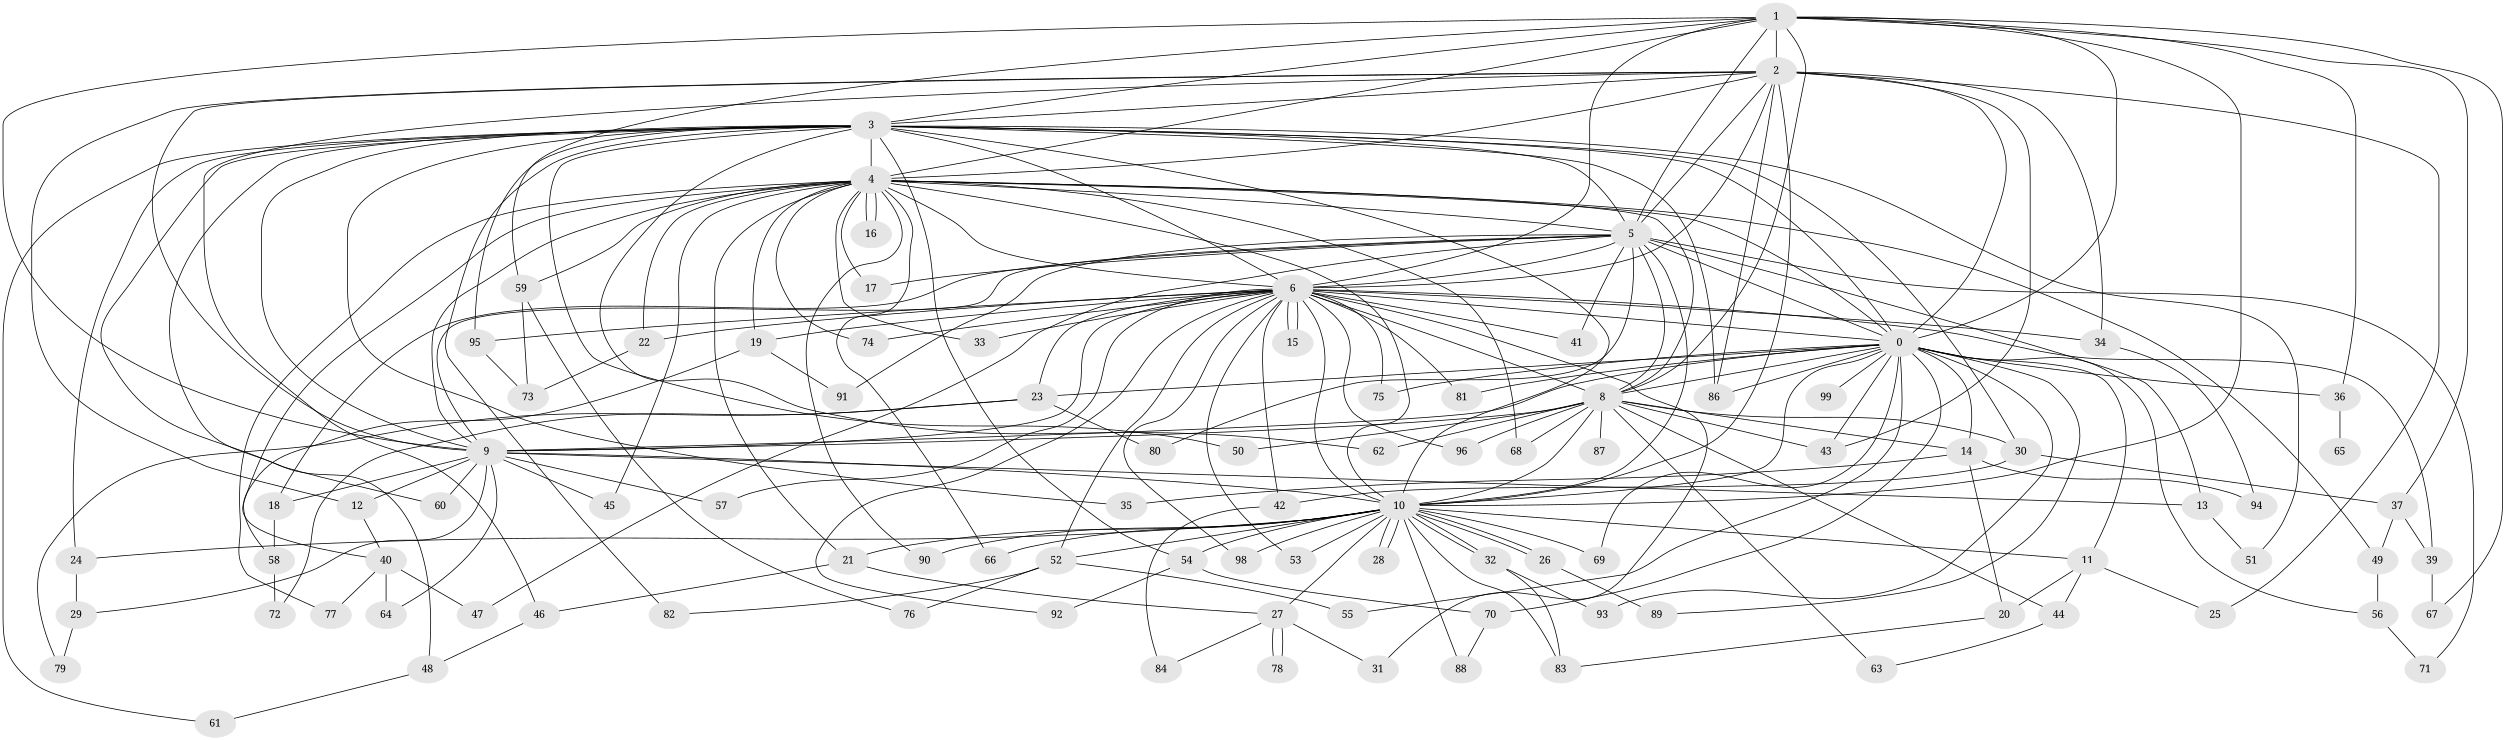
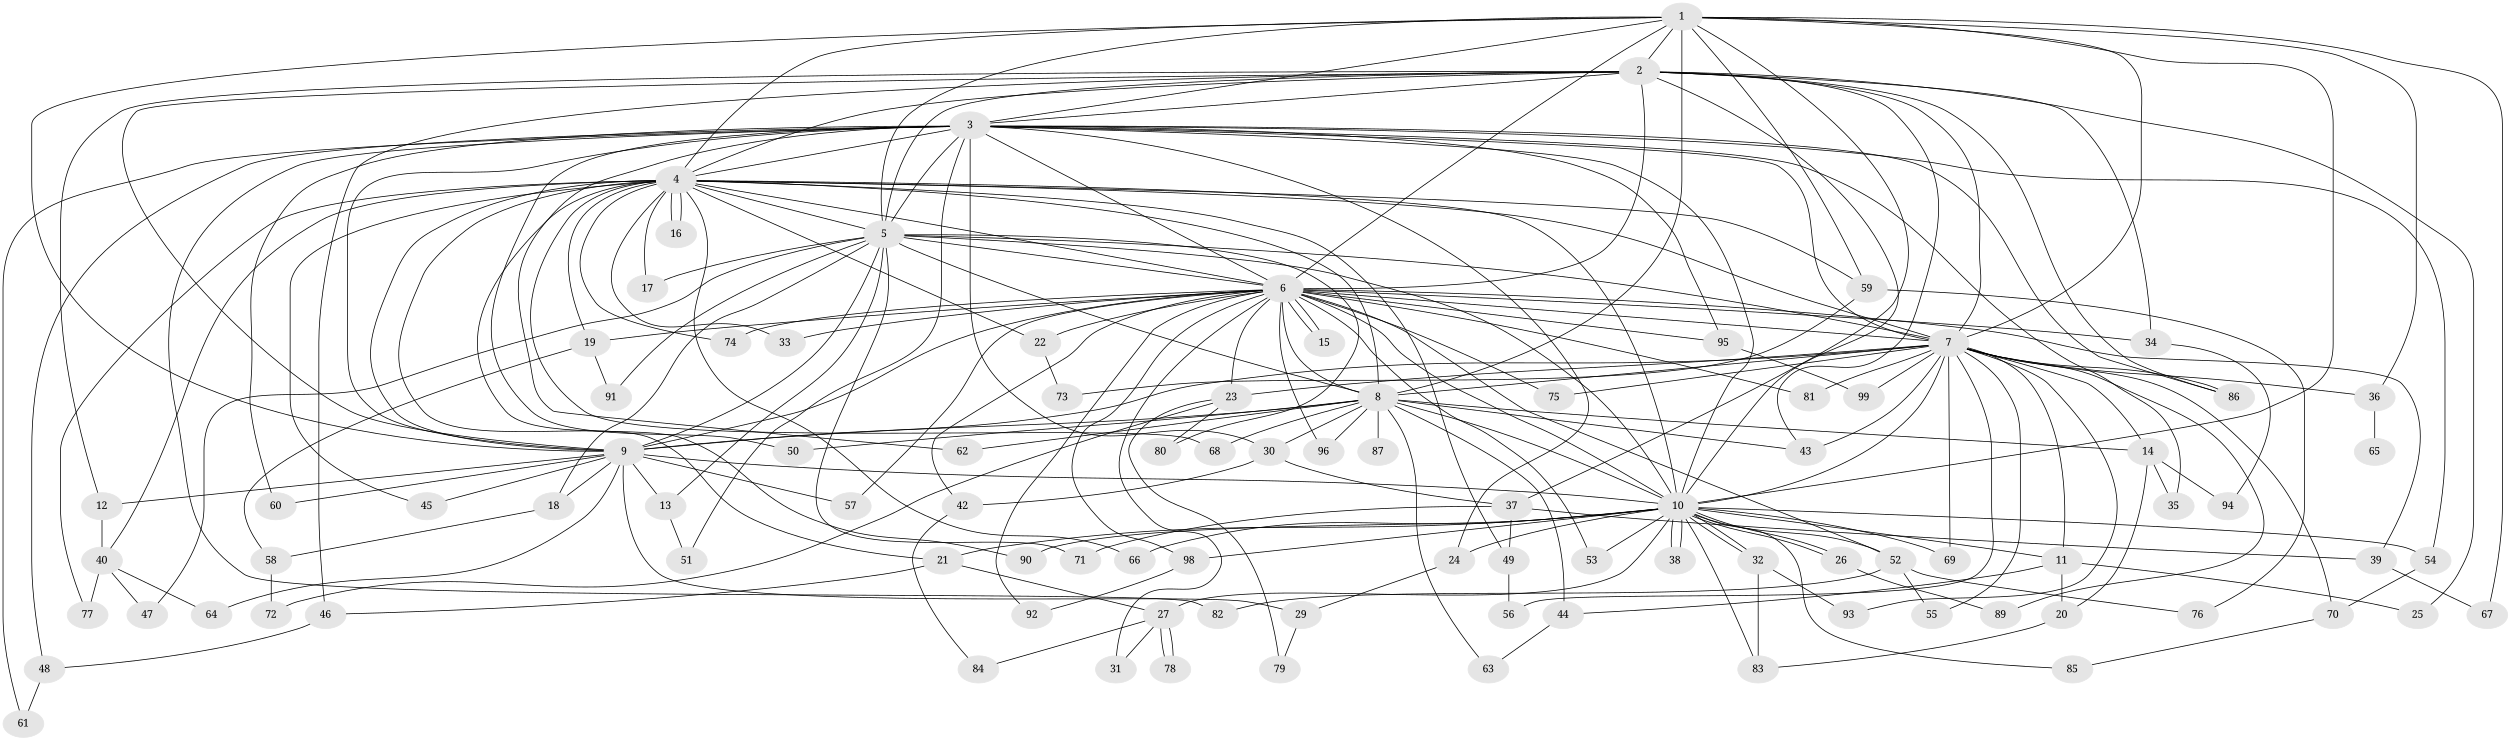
(1577, 343) -> none
(1899, 343) -> (1949, 343)
(502, 370) -> (1809, 373)
(1379, 561) -> (1675, 561)
(1122, 588) -> (1113, 591)
(2402, 642) -> (1292, 515)
(1461, 669) -> (2072, 669)
